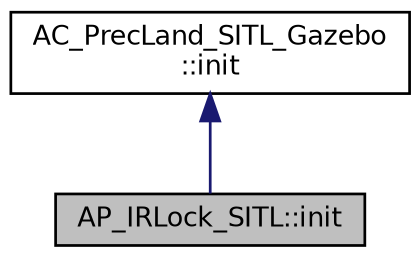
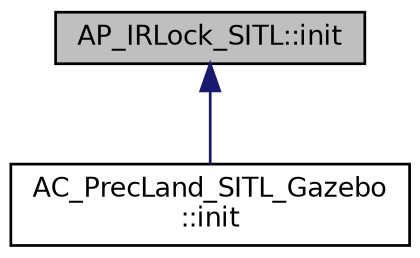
(210, 157) -> (210, 128)
